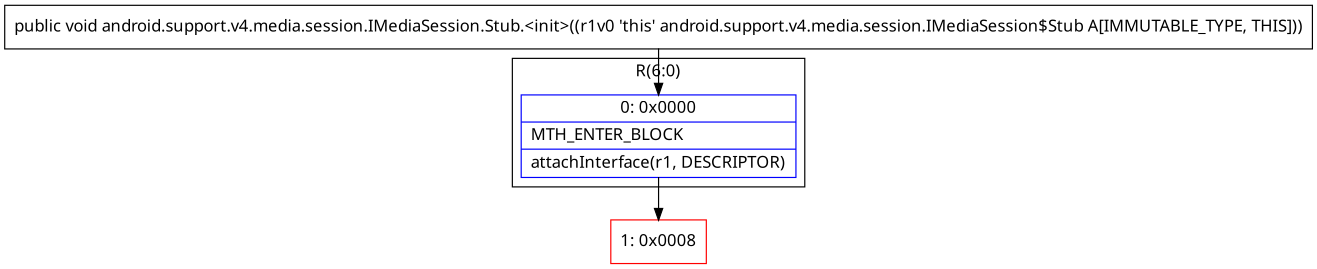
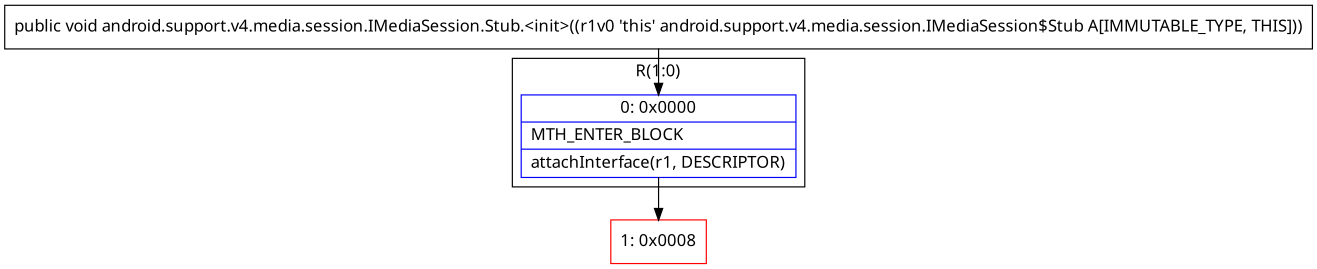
(659, 72) -> (659, 72)
